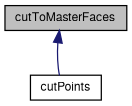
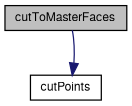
(58, 59) -> (74, 47)
